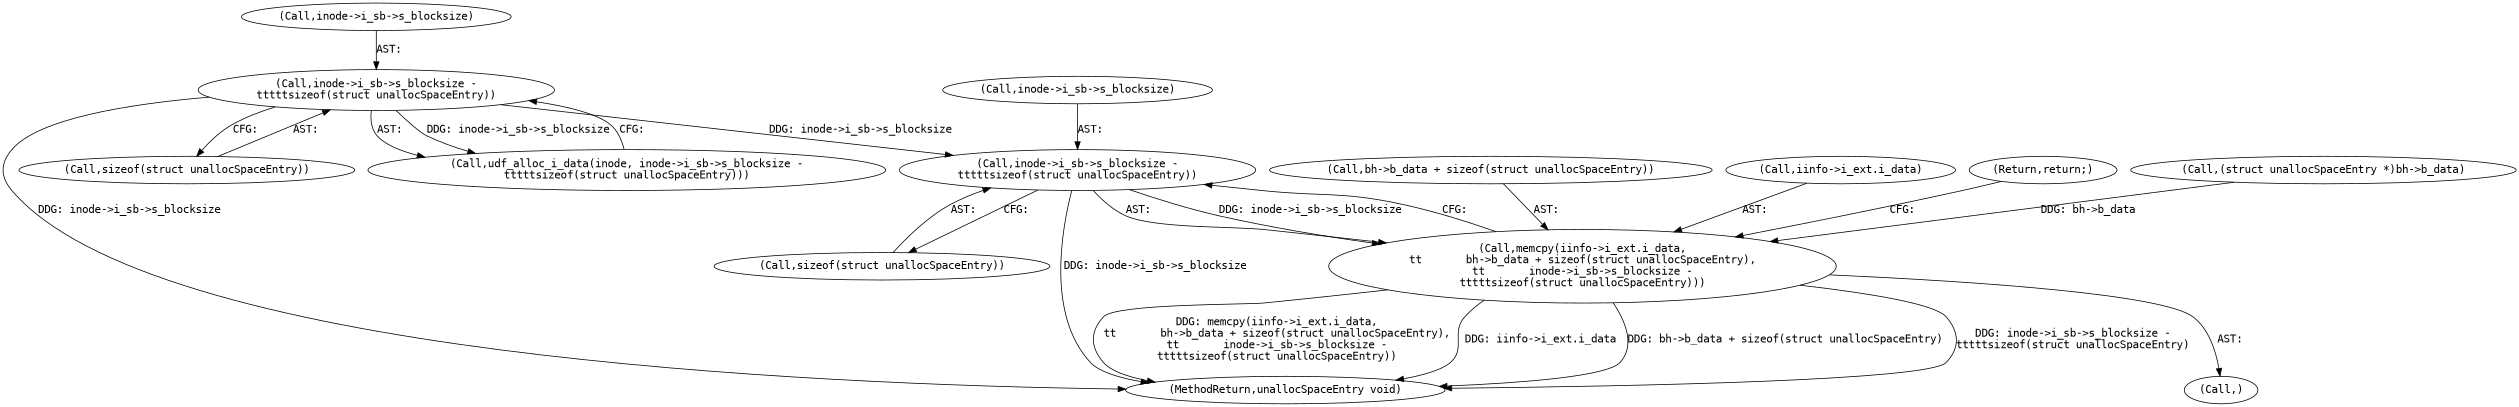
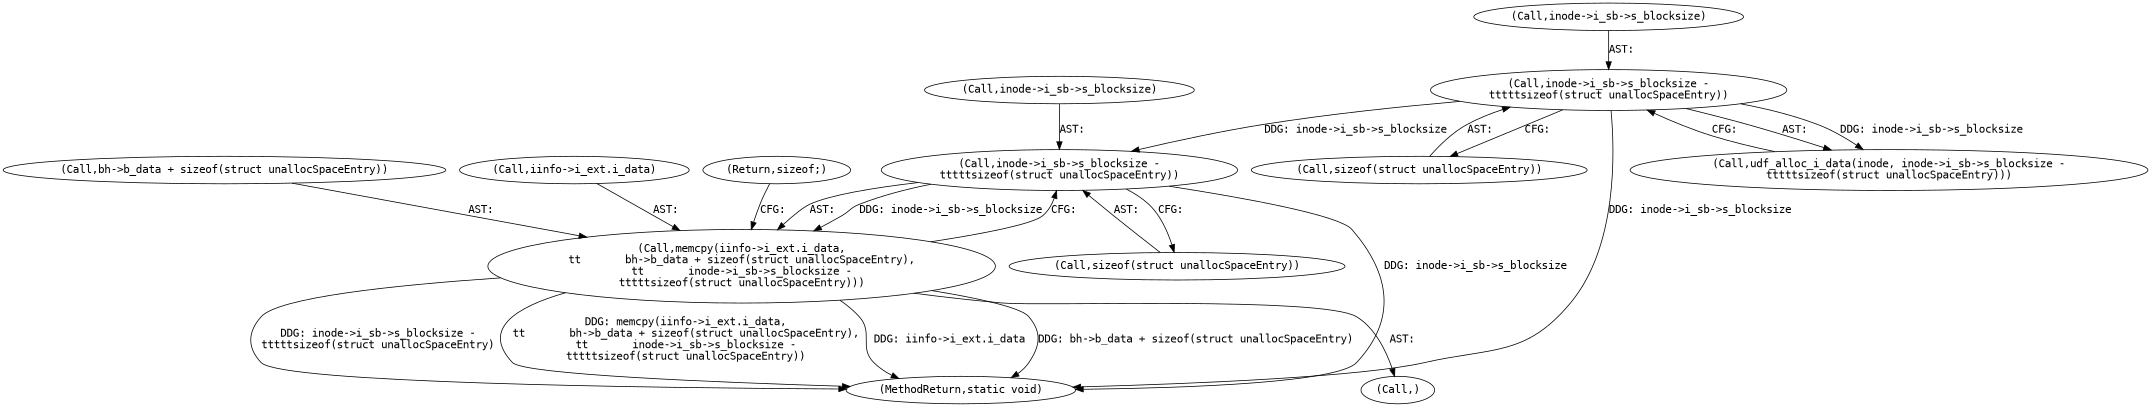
(2043, 170) -> (777, 170)
(2323, 170) -> none
(1285, 390) -> (961, 390)
